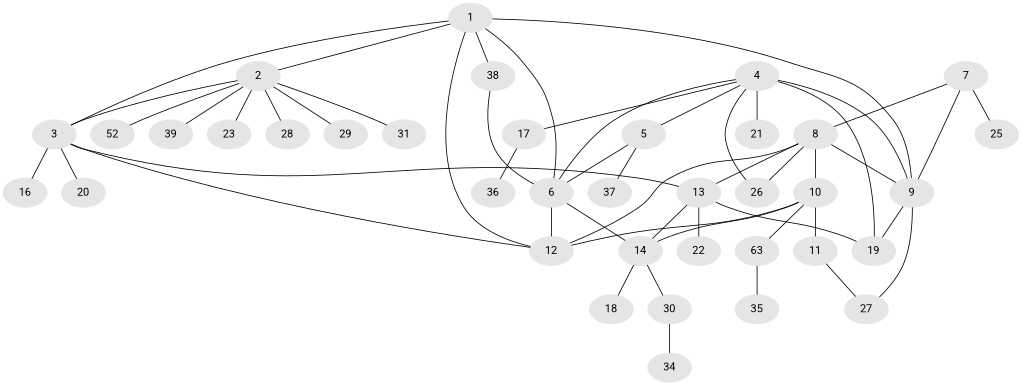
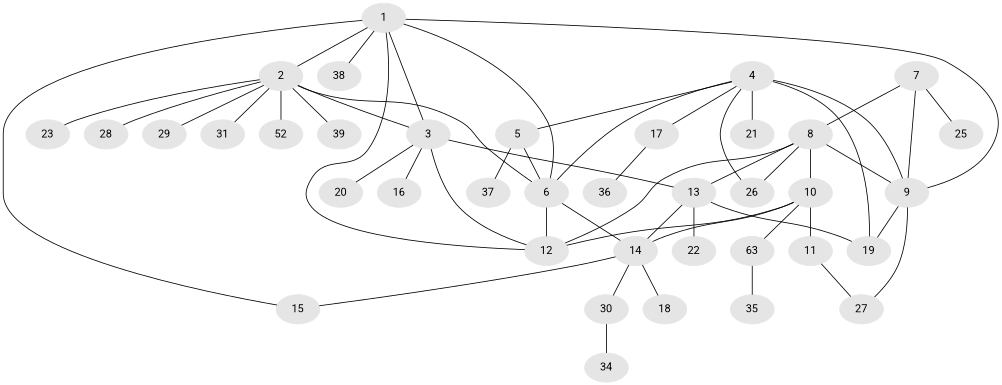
(494, 146) -> (426, 108)
none -> (298, 309)
